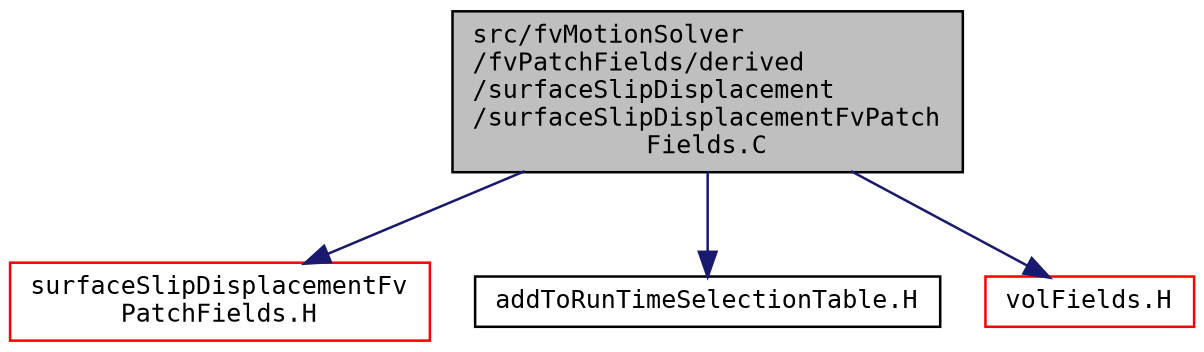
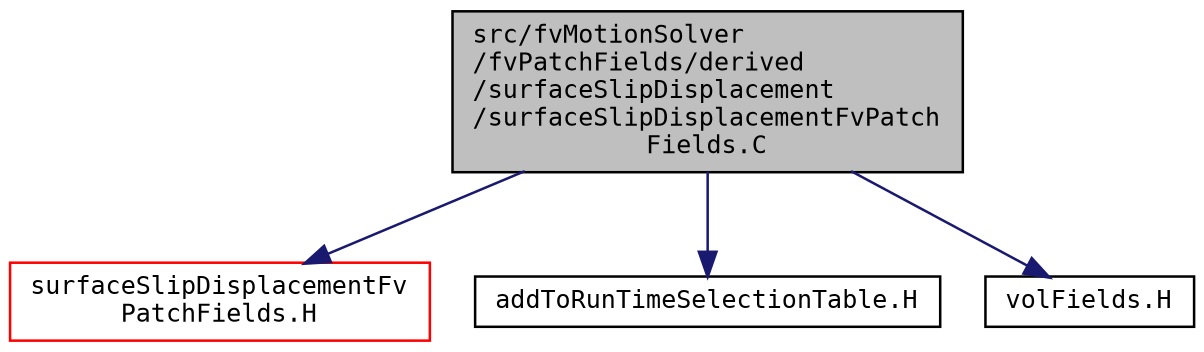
(1090, 302) -> (1090, 302)
